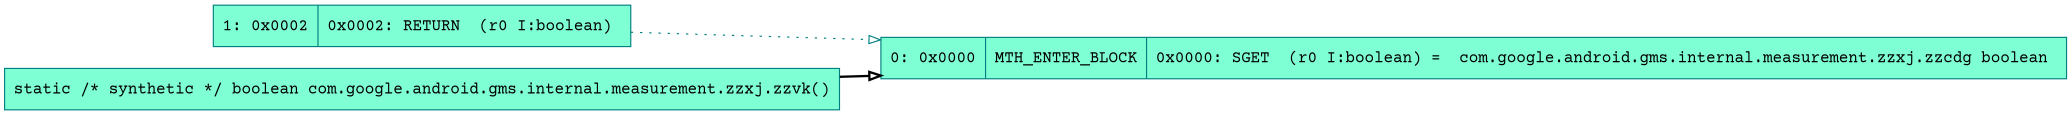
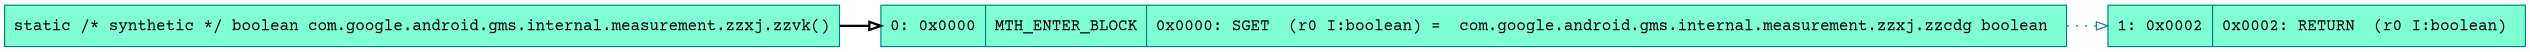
(750, 36) -> (2081, 26)
